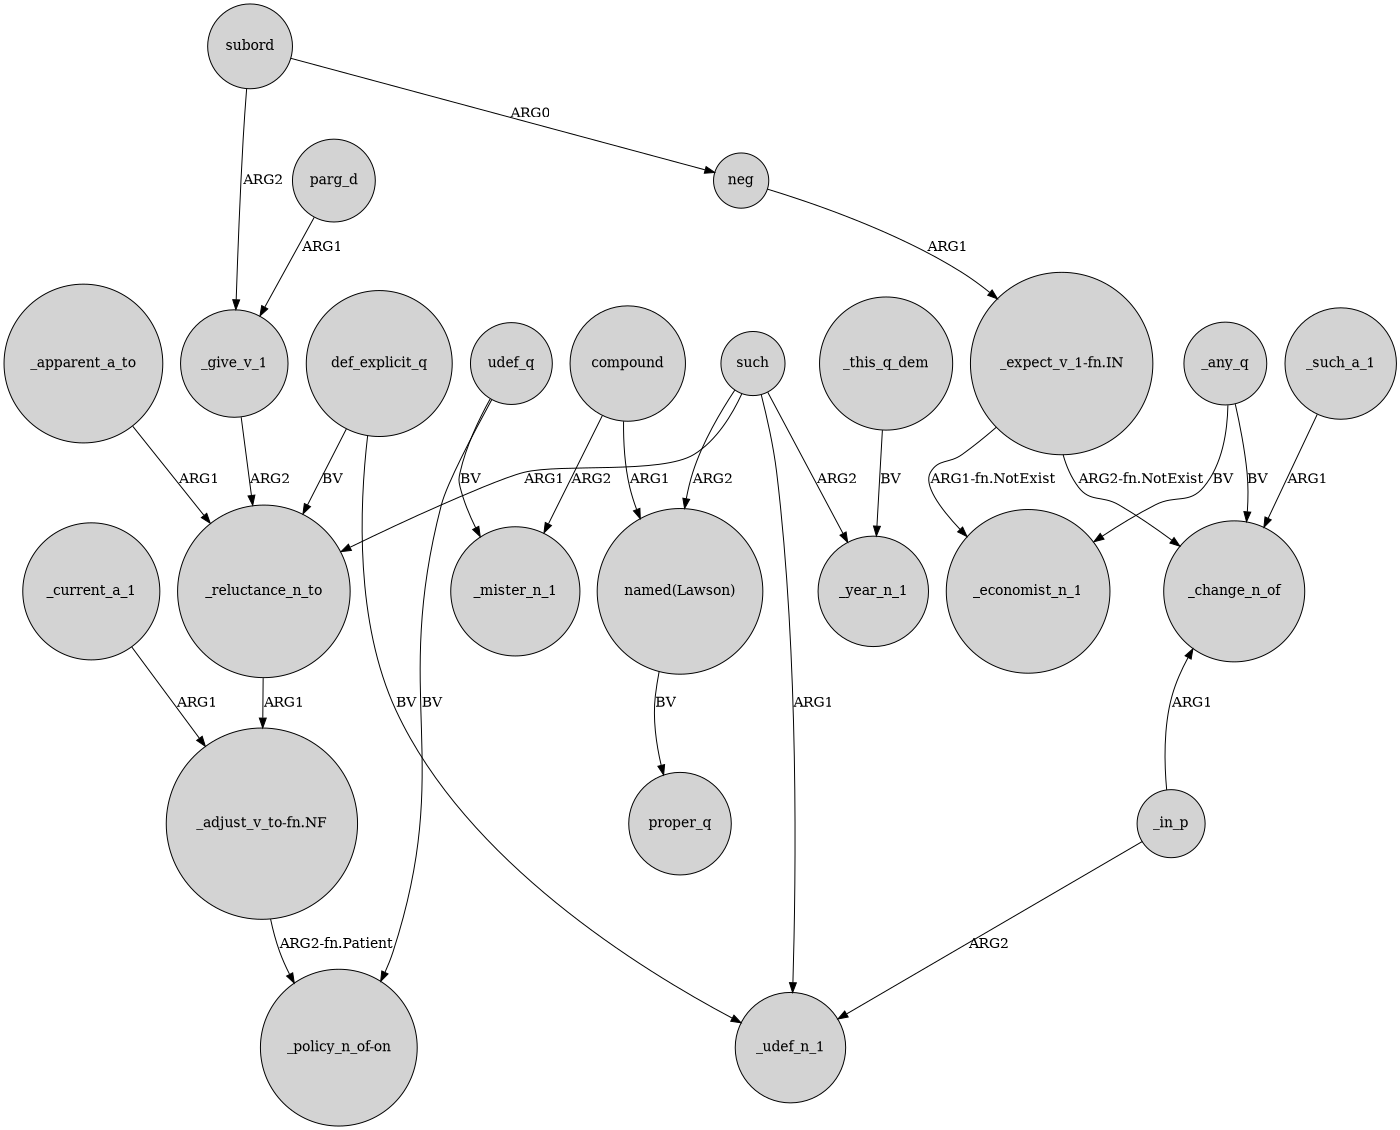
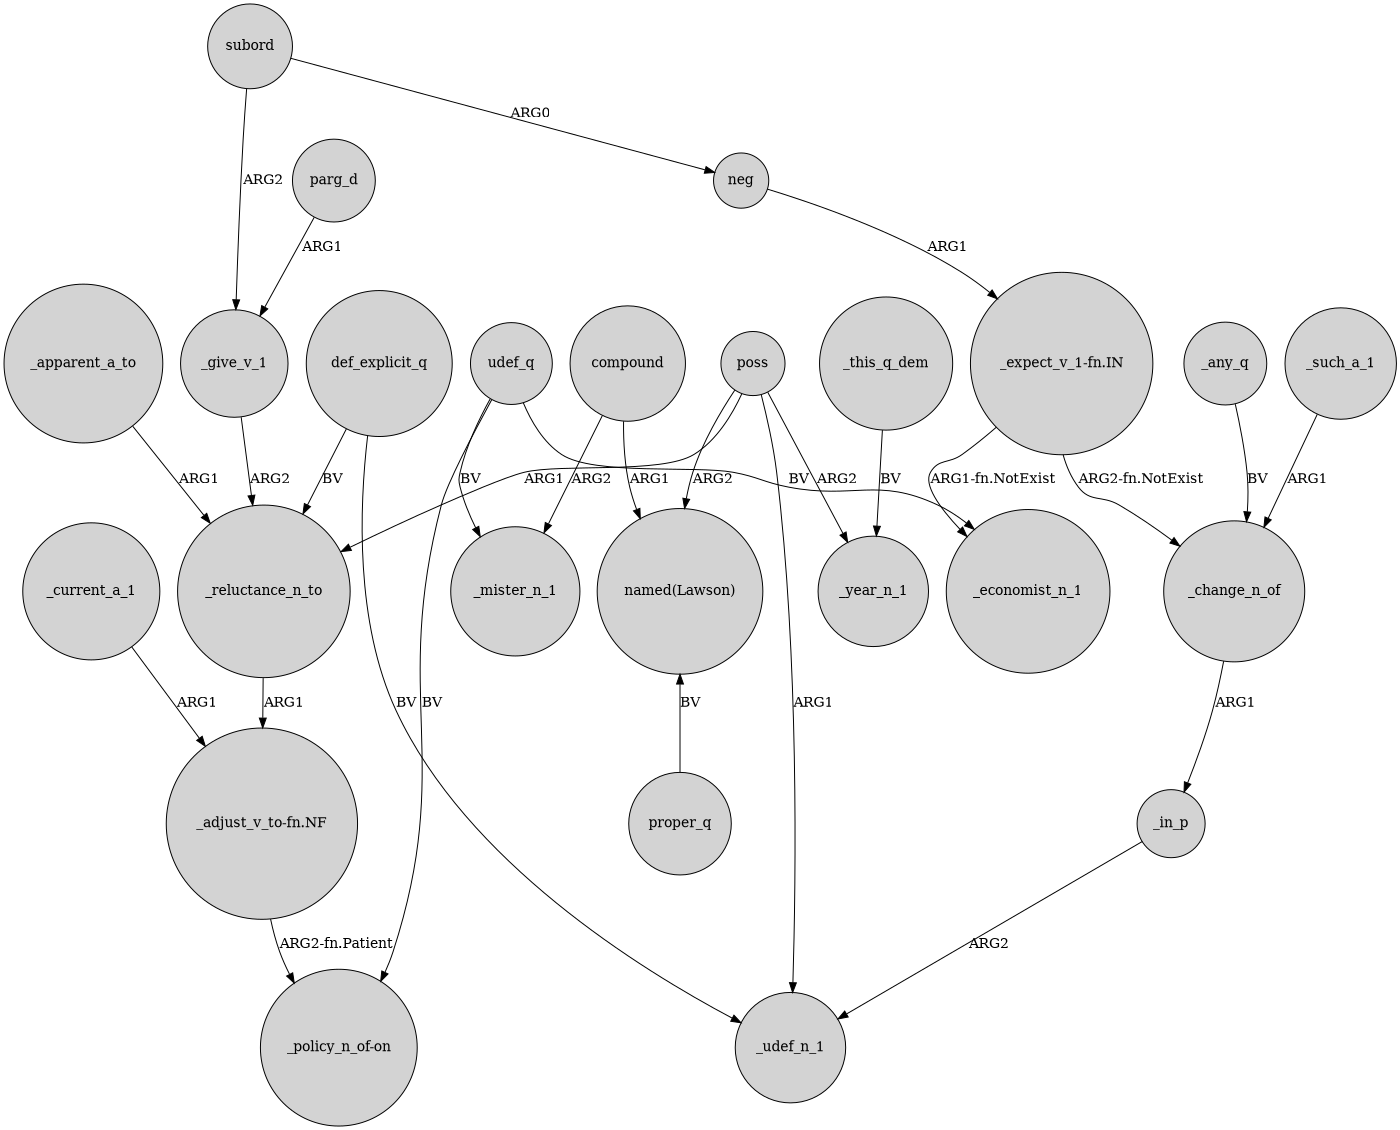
(753, 364) -> (753, 364)
(1193, 496) -> (735, 473)
(655, 718) -> (680, 728)
(1167, 722) -> (1209, 723)
